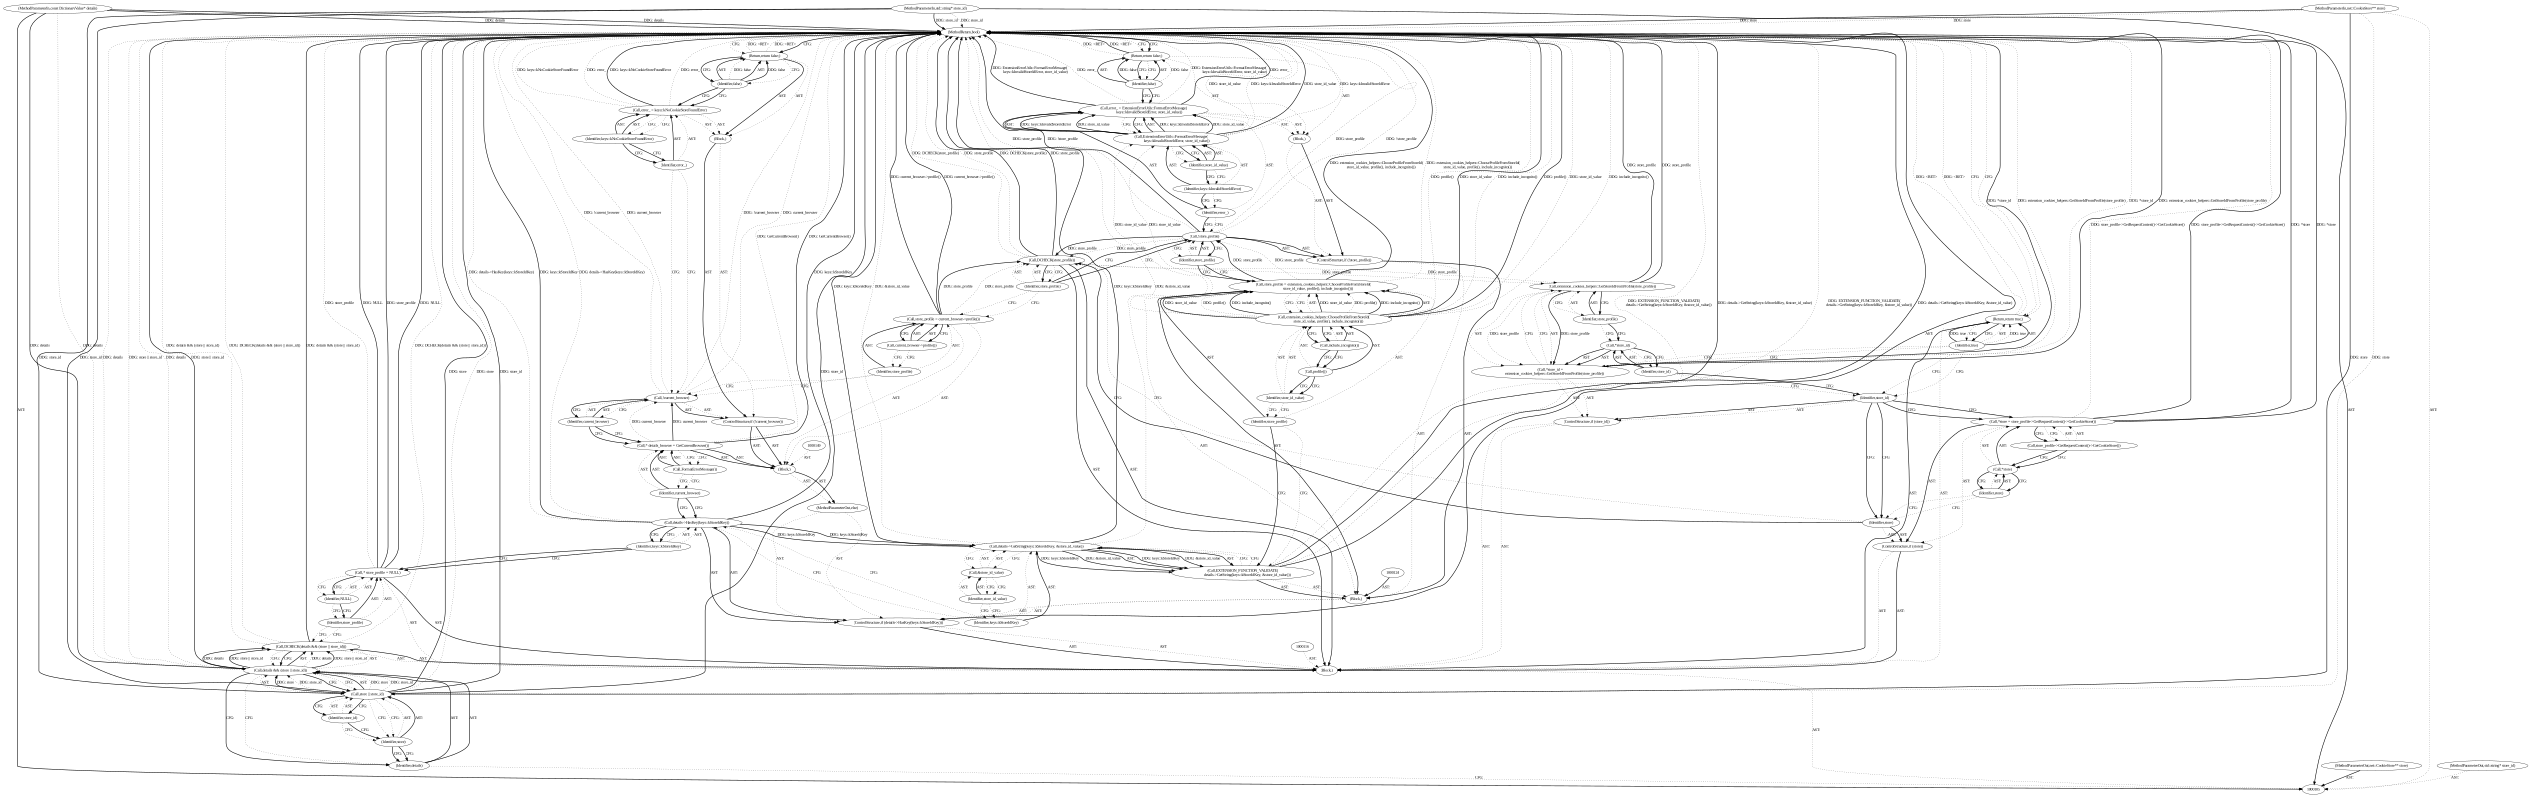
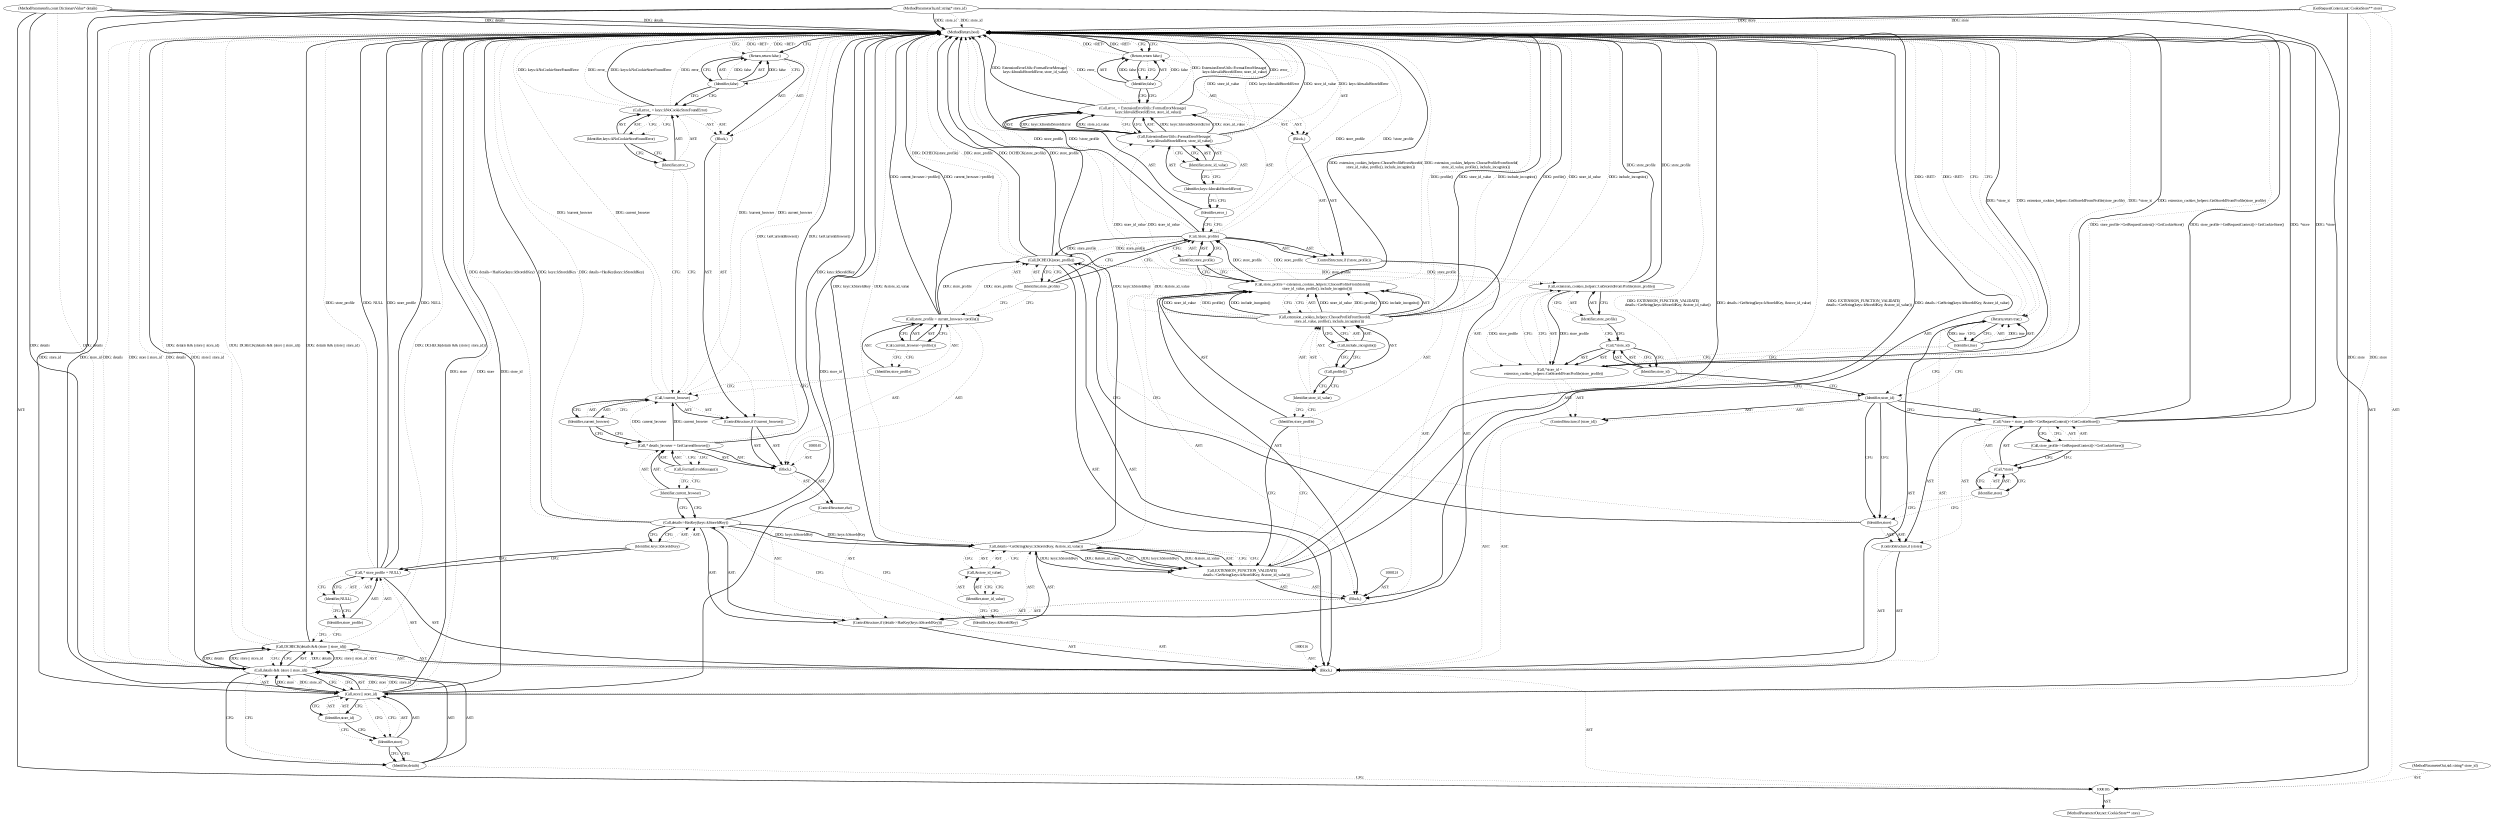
(2350, 8) -> (2347, 8)
(837, 508) -> (835, 508)
(2342, 778) -> (2103, 800)
